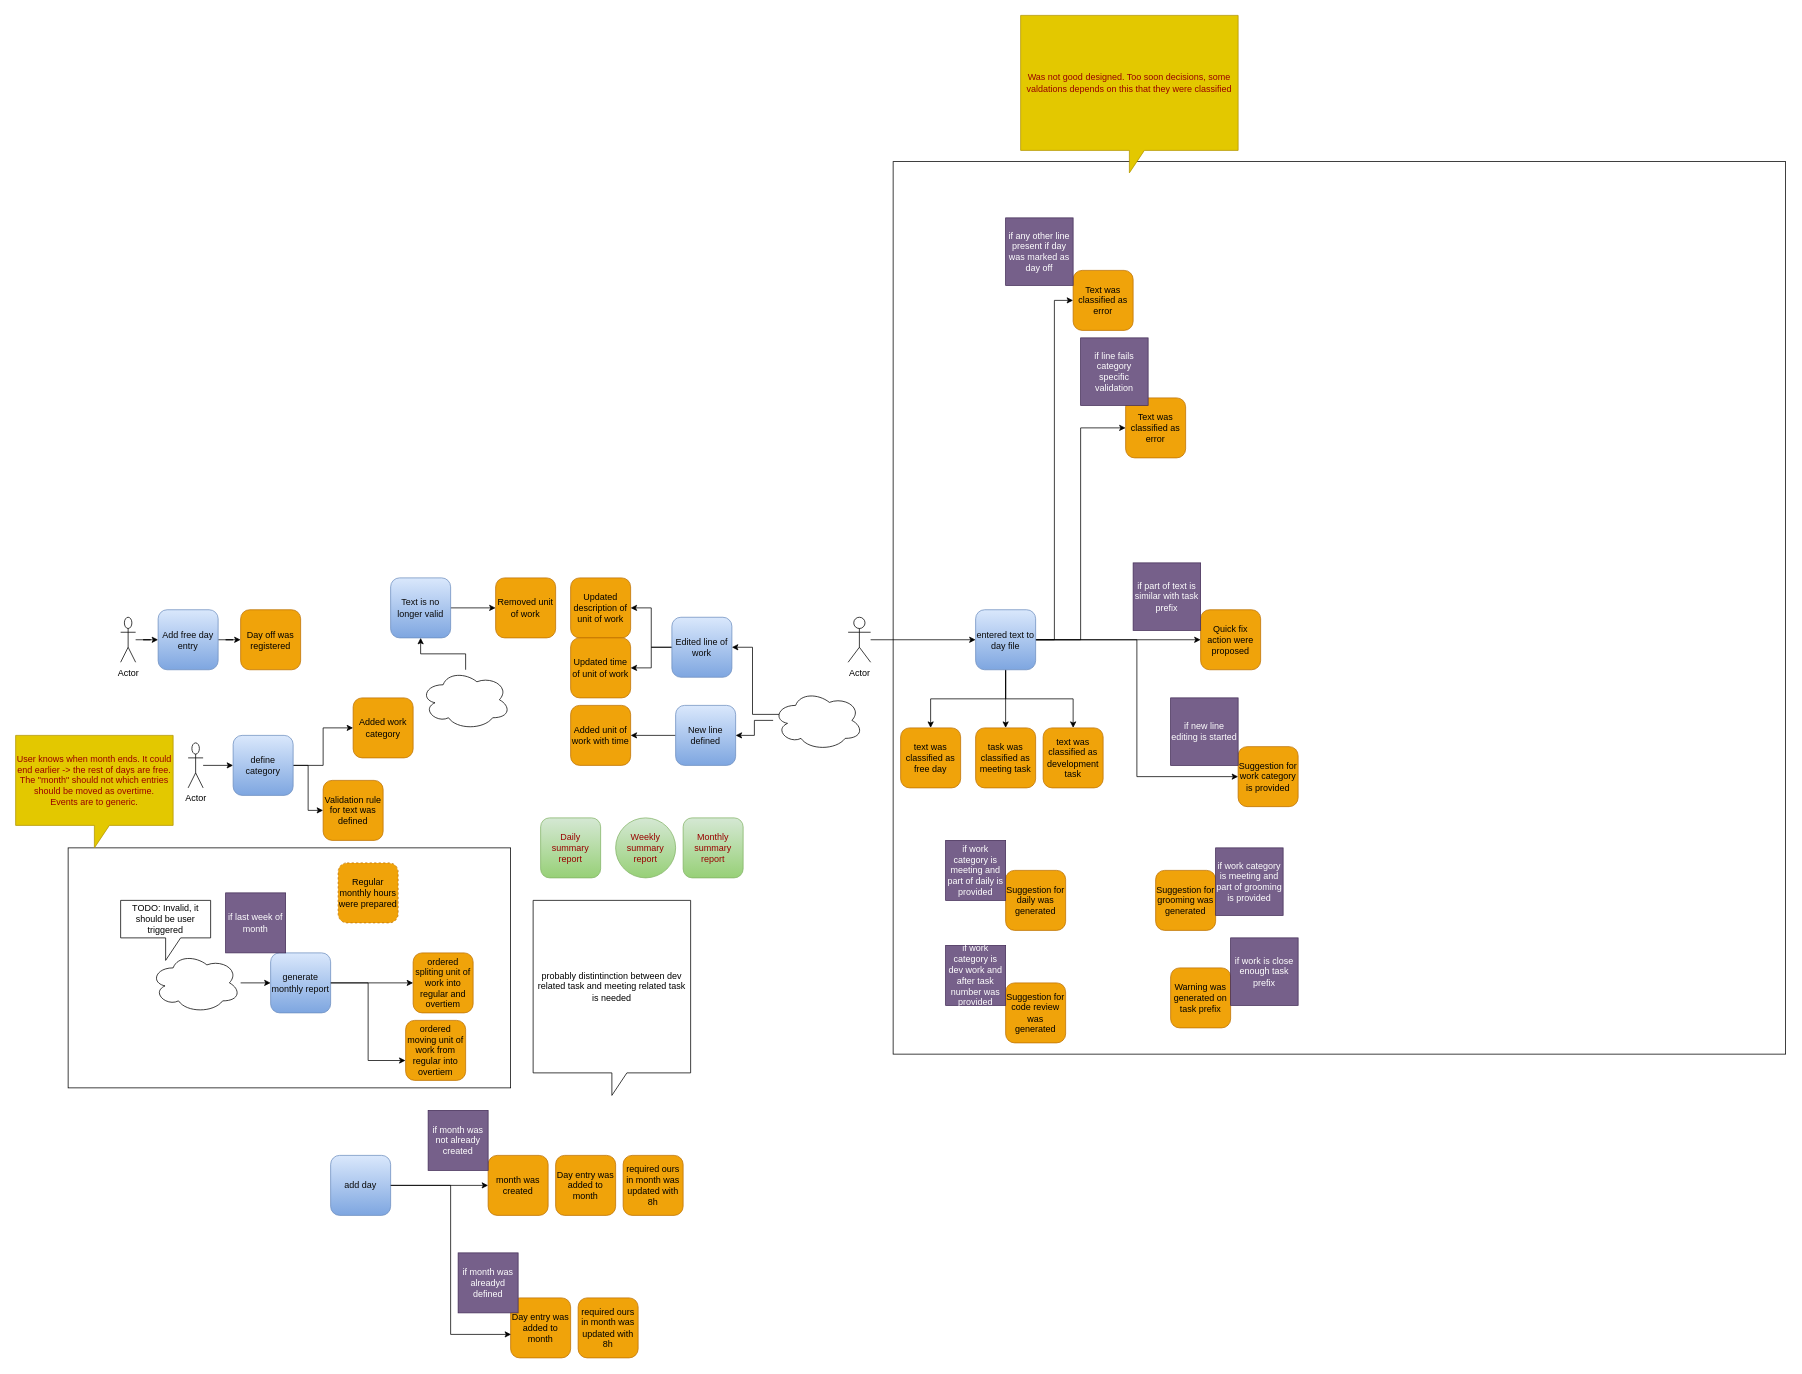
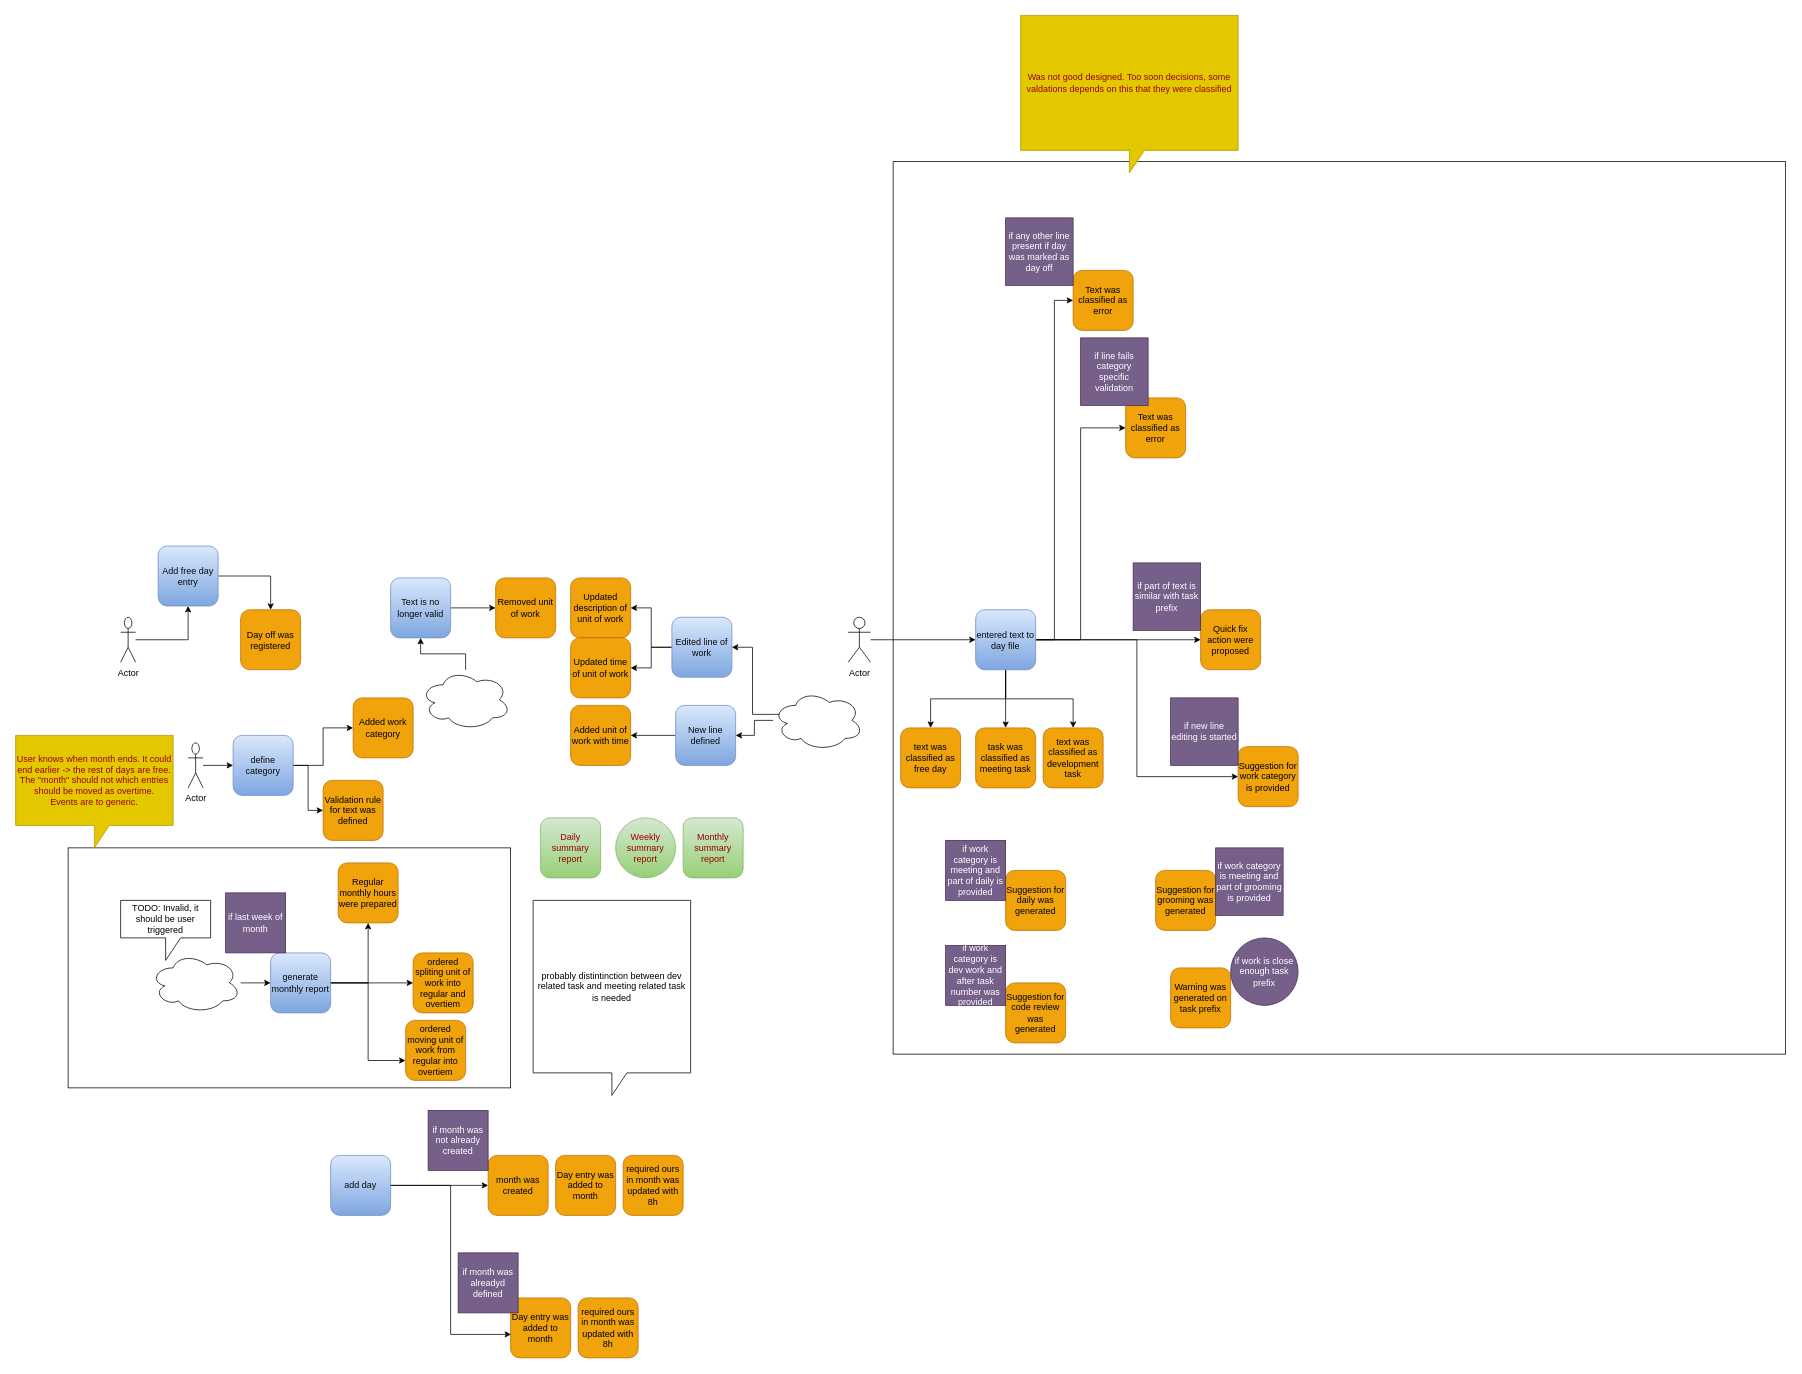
(188, 640) -> (188, 576)
(368, 893) -> (368, 893)
none -> (368, 929)
(1264, 972) -> (1264, 972)
